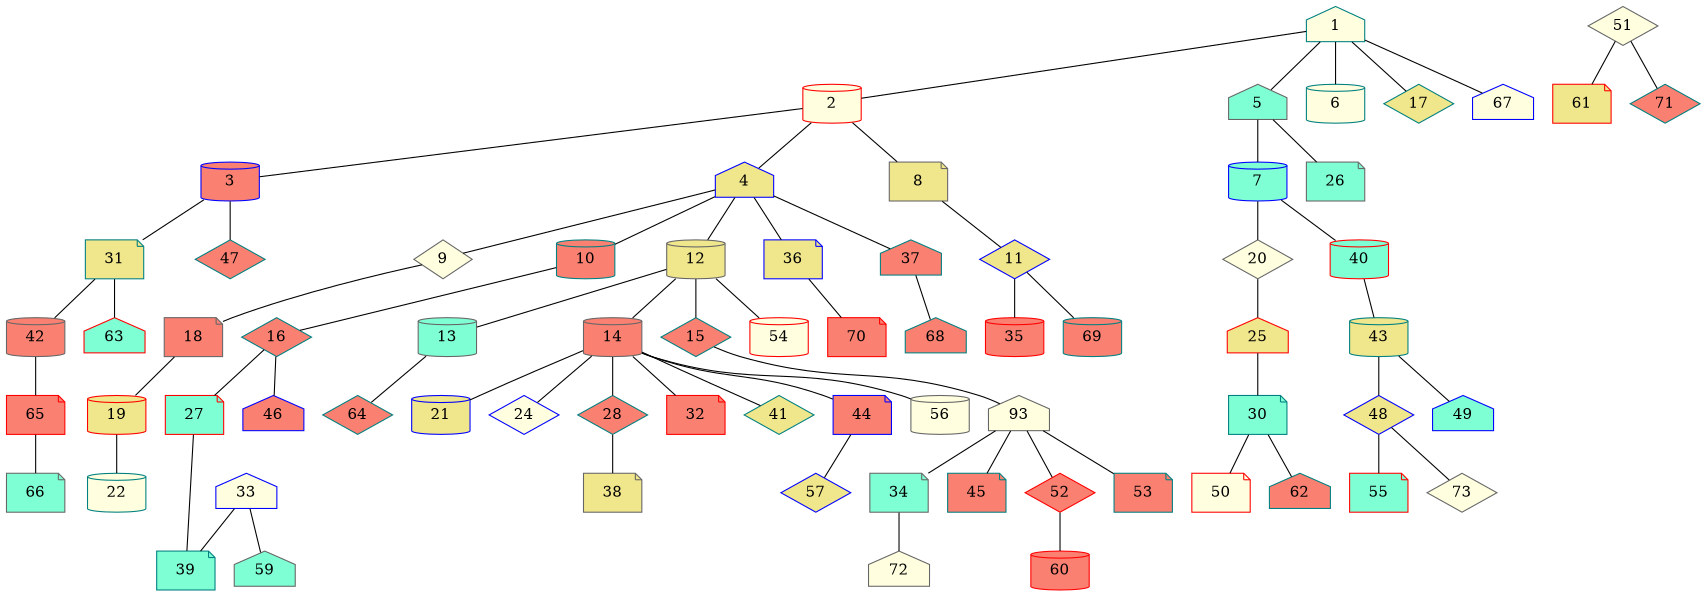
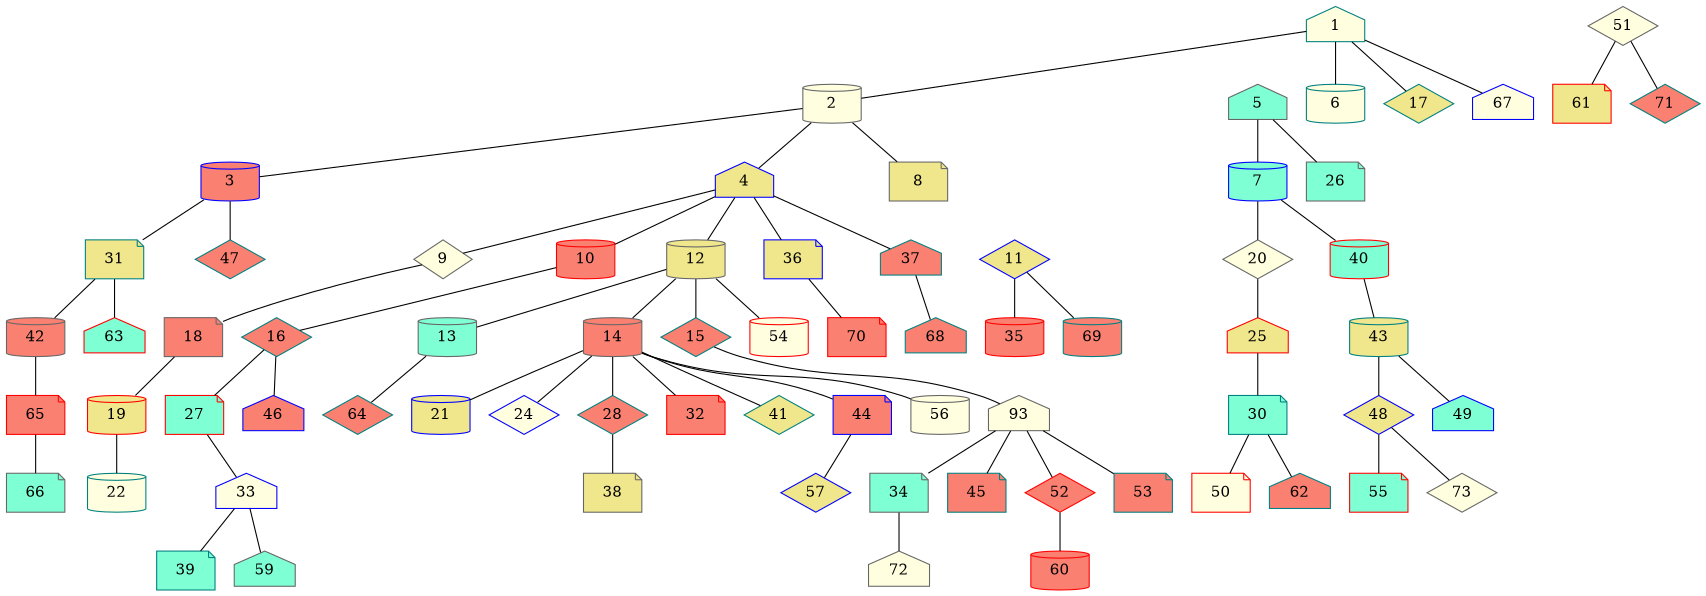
(1296, 66) -> none
(832, 104) -> (832, 104)
(972, 224) -> none
(586, 259) -> (586, 259)
(190, 493) -> (222, 456)
